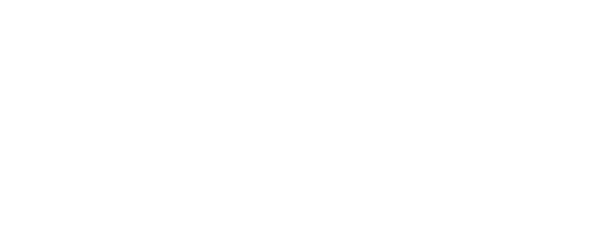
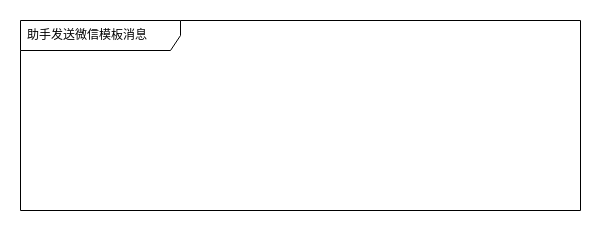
none -> (301, 116)
